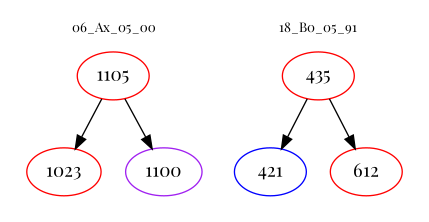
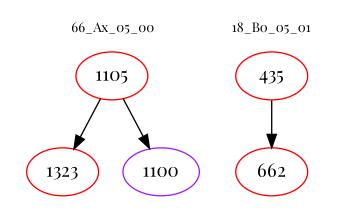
(115, 29) -> (113, 29)
(318, 29) -> (272, 29)
(64, 172) -> (63, 172)
(270, 172) -> none
(366, 172) -> (272, 172)
